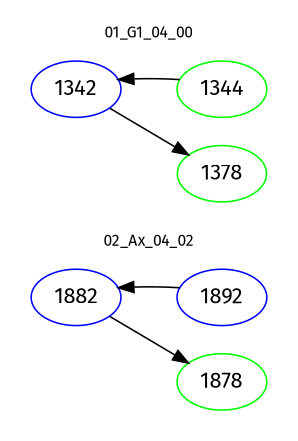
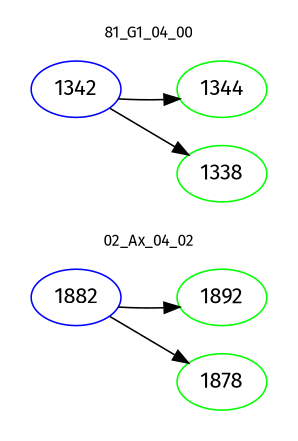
(149, 34) -> (149, 34)
(157, 79) -> (141, 100)
(222, 174) -> (222, 174)
(157, 287) -> (141, 308)
(222, 297) -> (222, 297)
